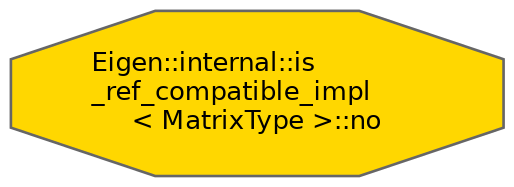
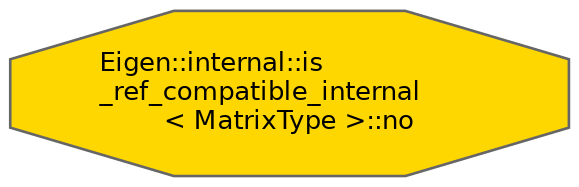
(257, 93) -> (290, 93)
